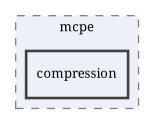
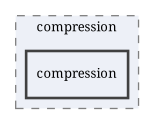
(77, 28) -> (77, 28)
